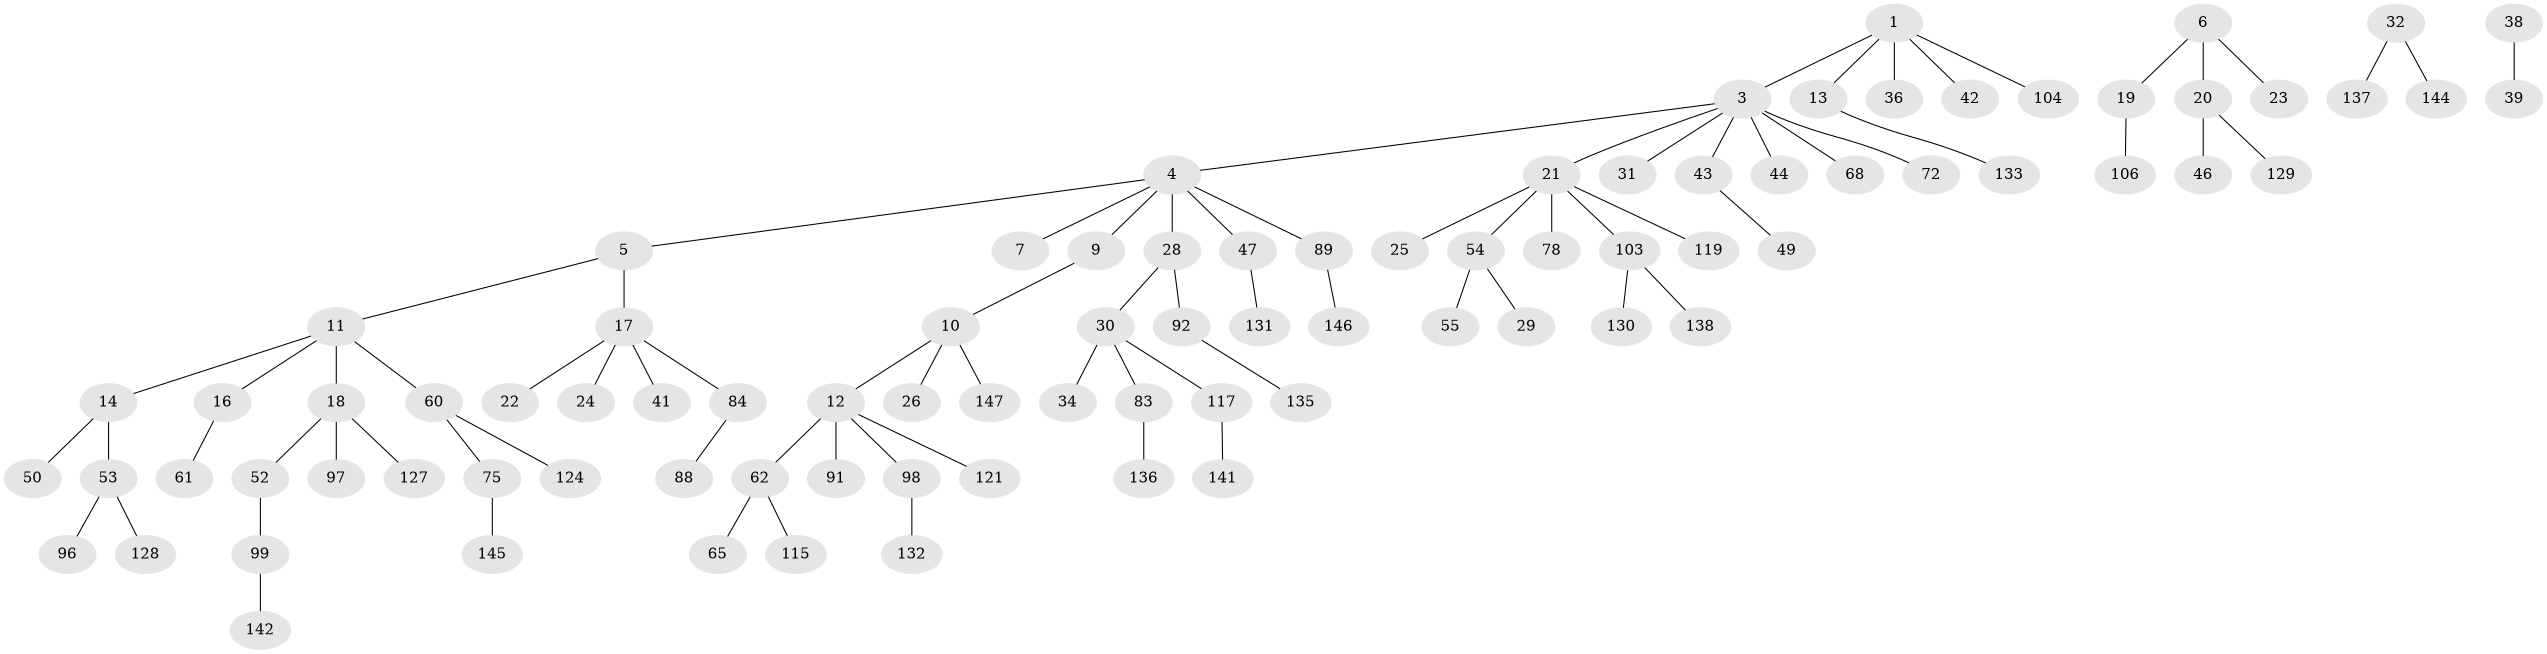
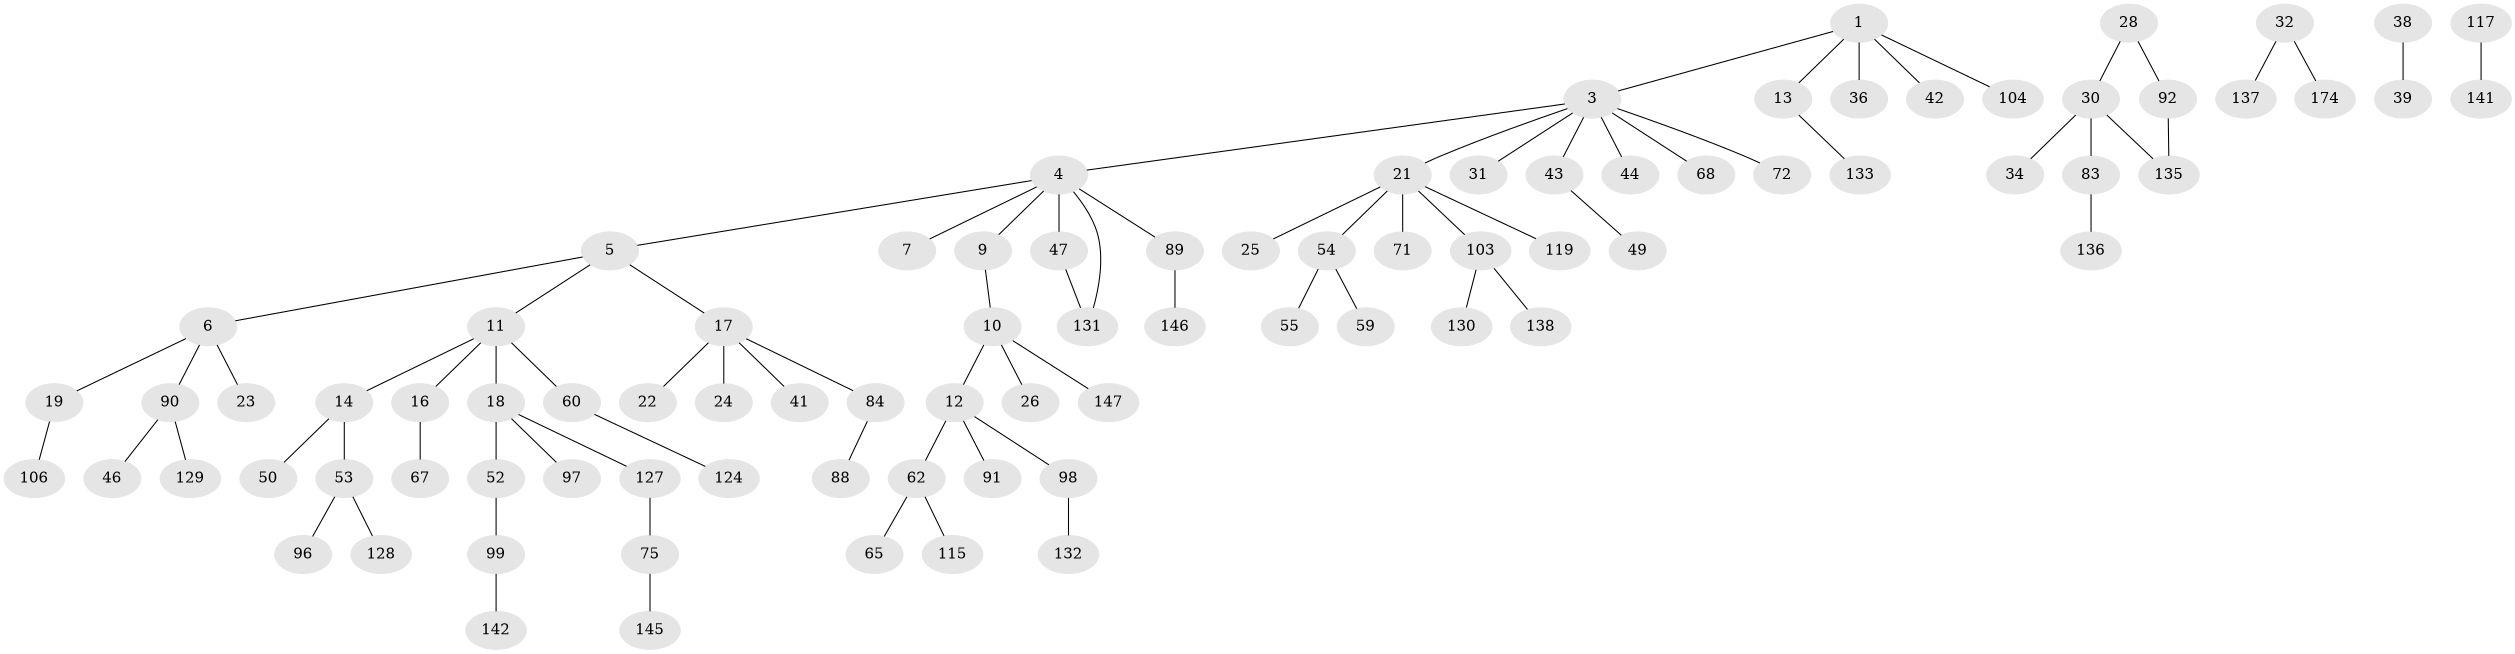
(2203, 99) -> (170, 403)
(2436, 99) -> (2325, 99)
(1172, 213) -> (1100, 247)
(1552, 251) -> (1403, 251)
none -> (409, 289)
(1526, 327) -> (1366, 327)
(1164, 365) -> (2130, 137)
(463, 441) -> (650, 517)
(184, 479) -> (420, 479)
(990, 479) -> none
